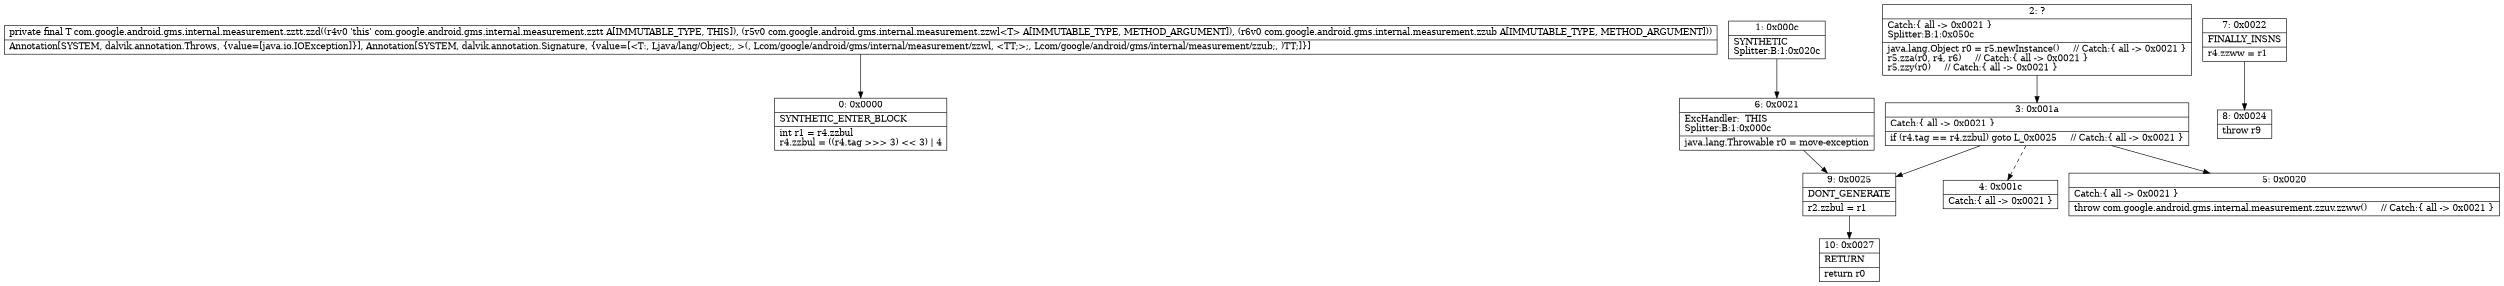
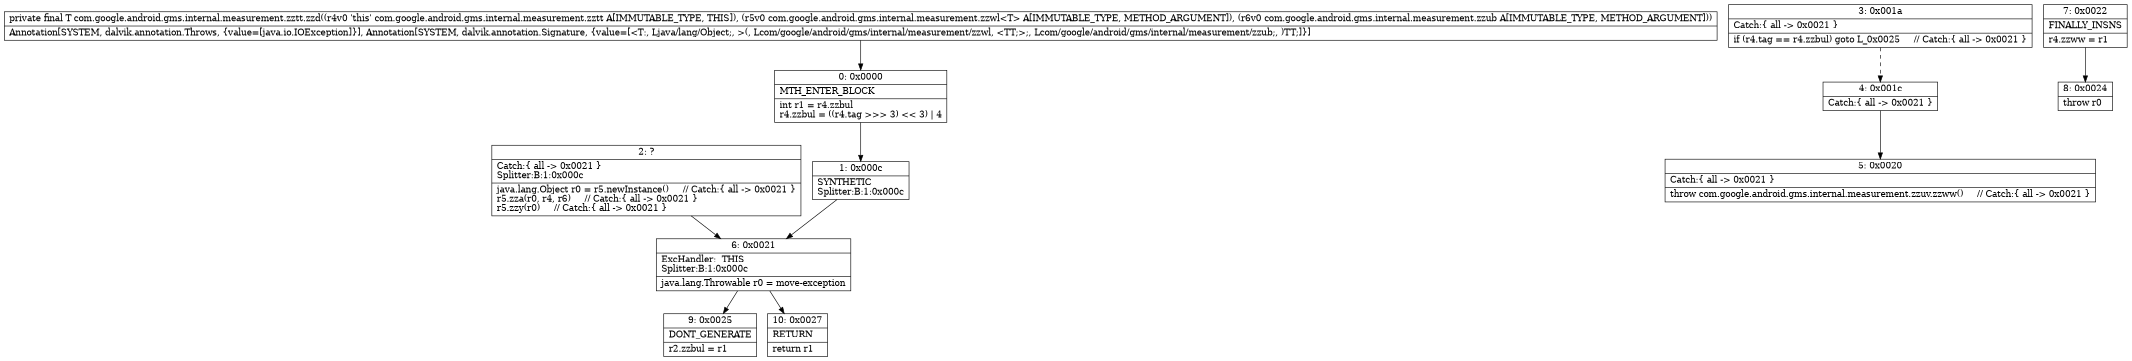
(1931, 35) -> (540, 176)
(1777, 51) -> (861, 192)
(2037, 86) -> (703, 225)
(843, 119) -> (827, 91)
(2242, 131) -> (2083, 103)
none -> (861, 139)
(2158, 158) -> (1880, 132)
(1941, 160) -> none
(1849, 224) -> (775, 300)
(1845, 274) -> (793, 349)
